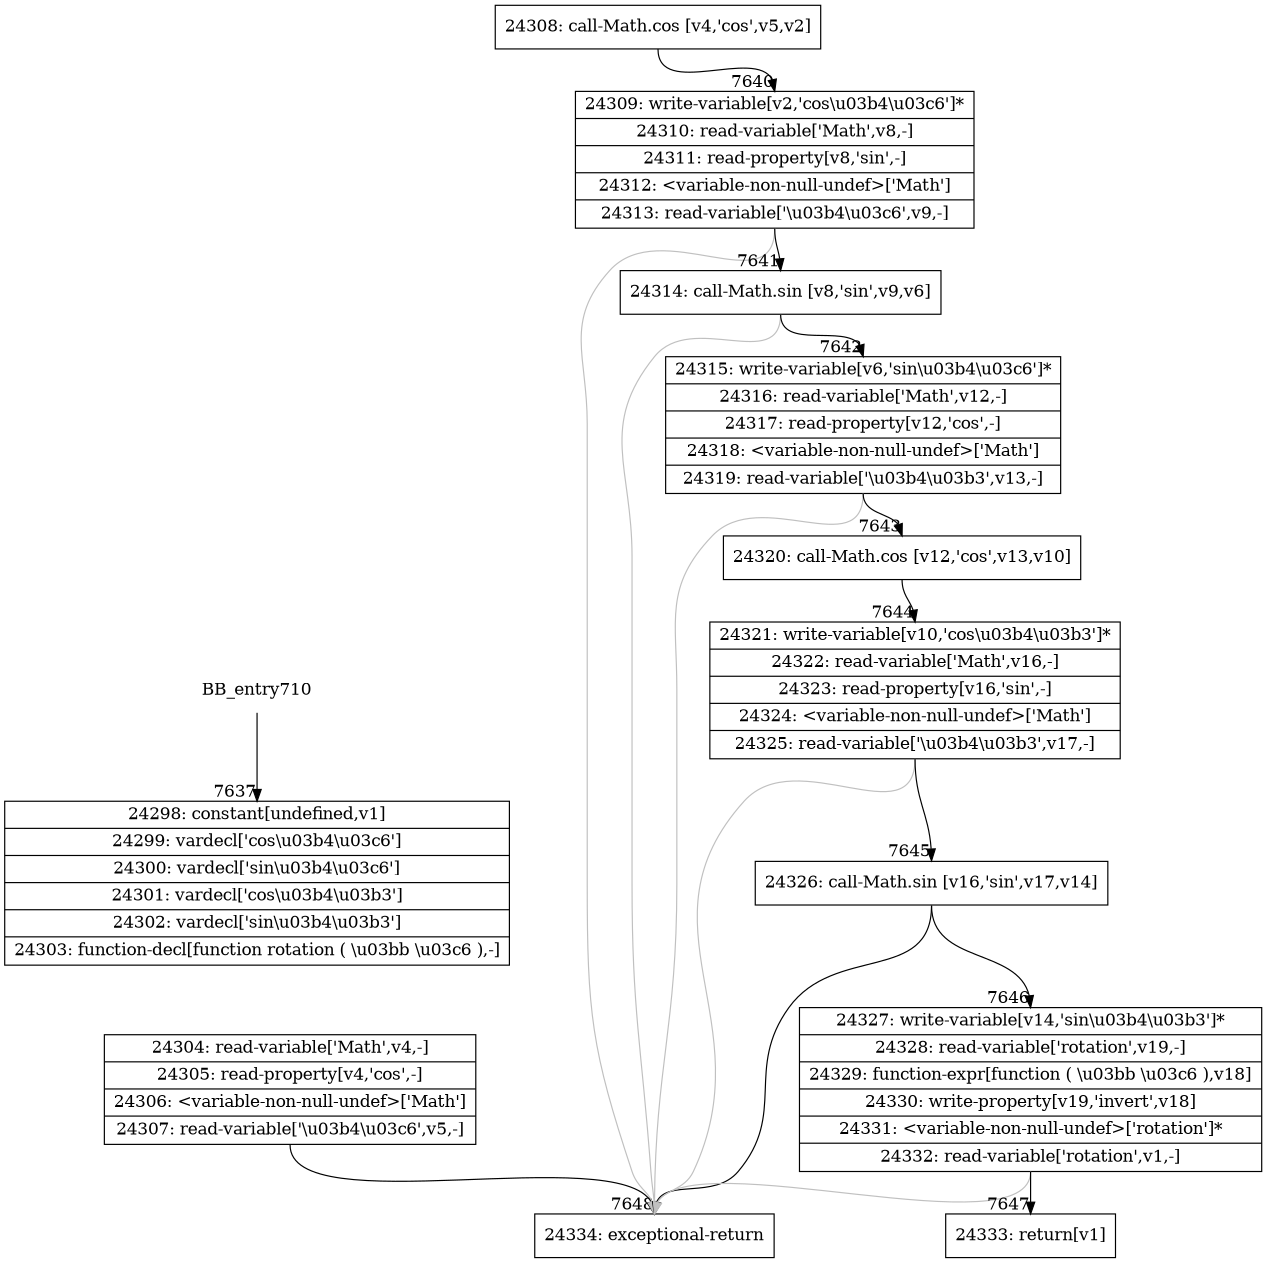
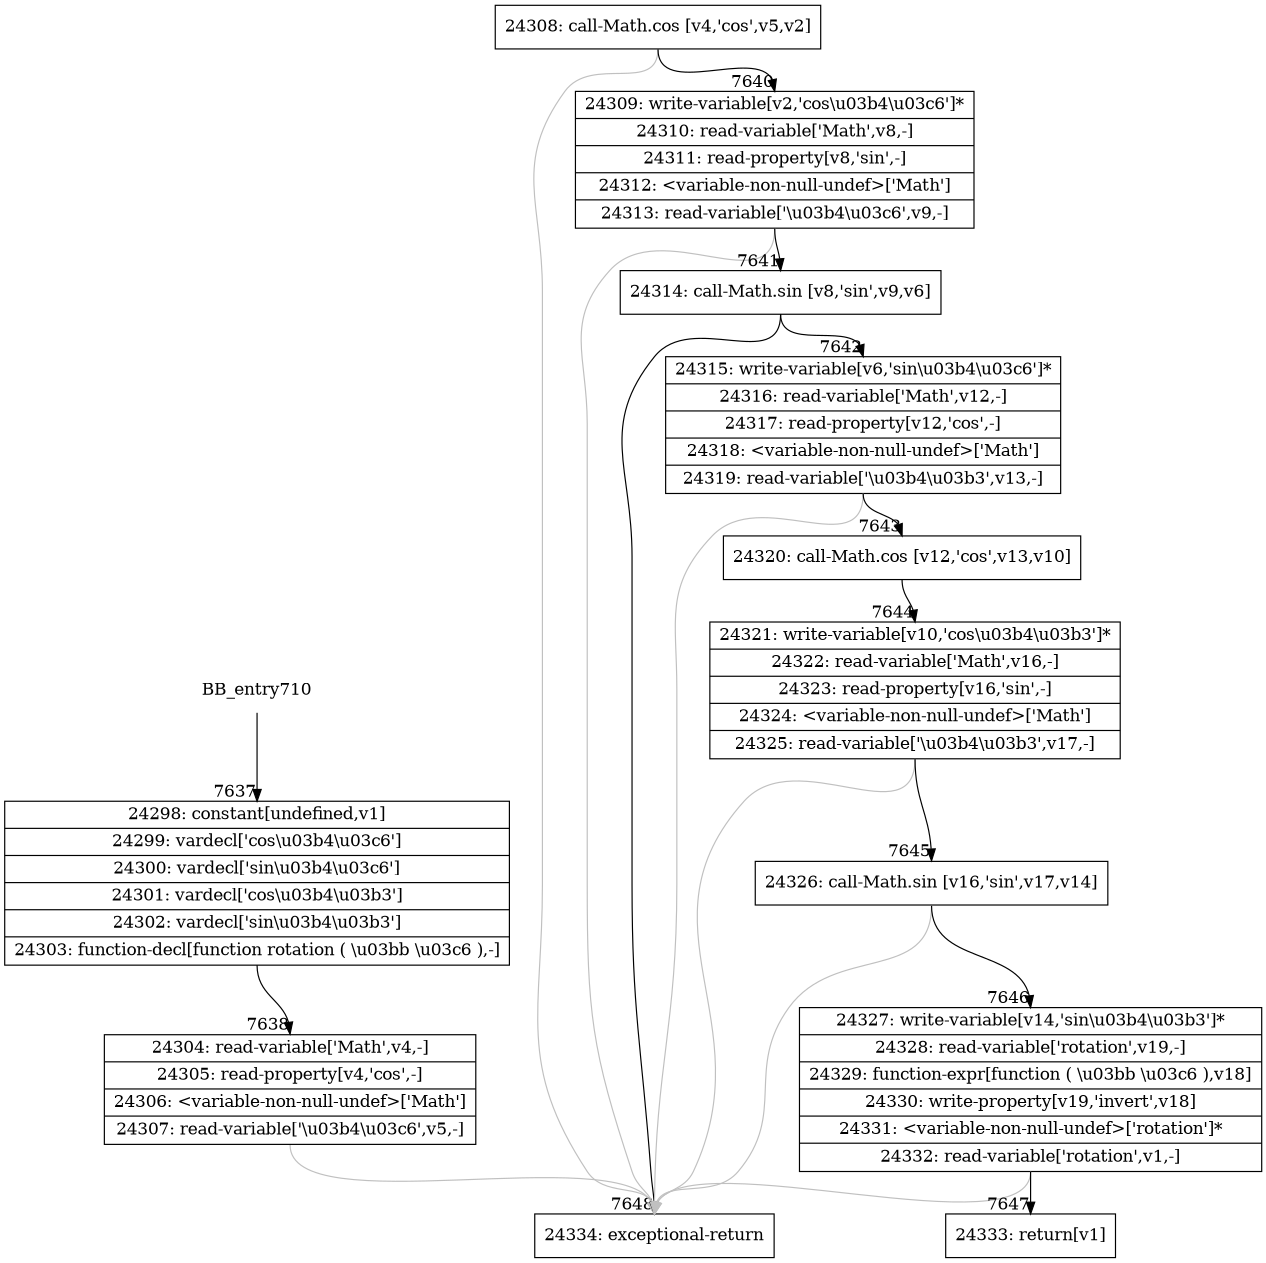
none -> (542, 614)
(632, 702) -> (632, 702)
none -> (269, 995)
(772, 1042) -> (772, 1042)
(467, 1180) -> (467, 1180)
